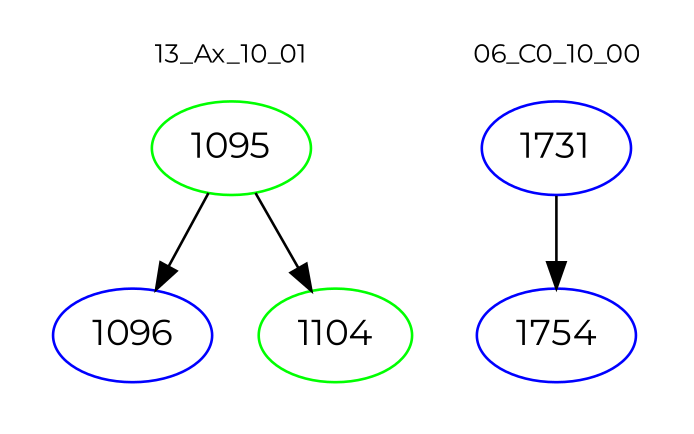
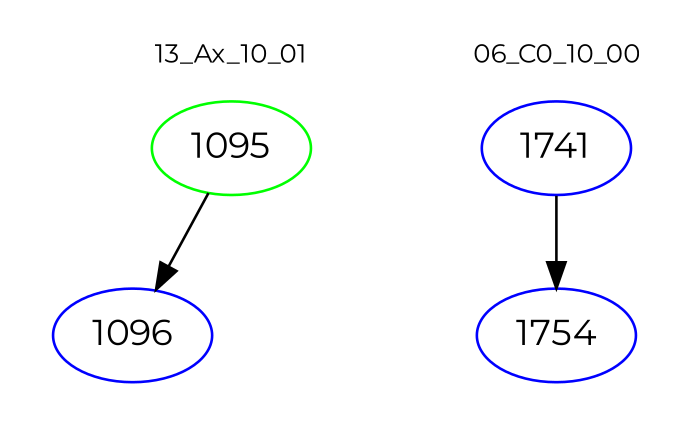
(556, 148) -> (556, 148)
(335, 335) -> none
